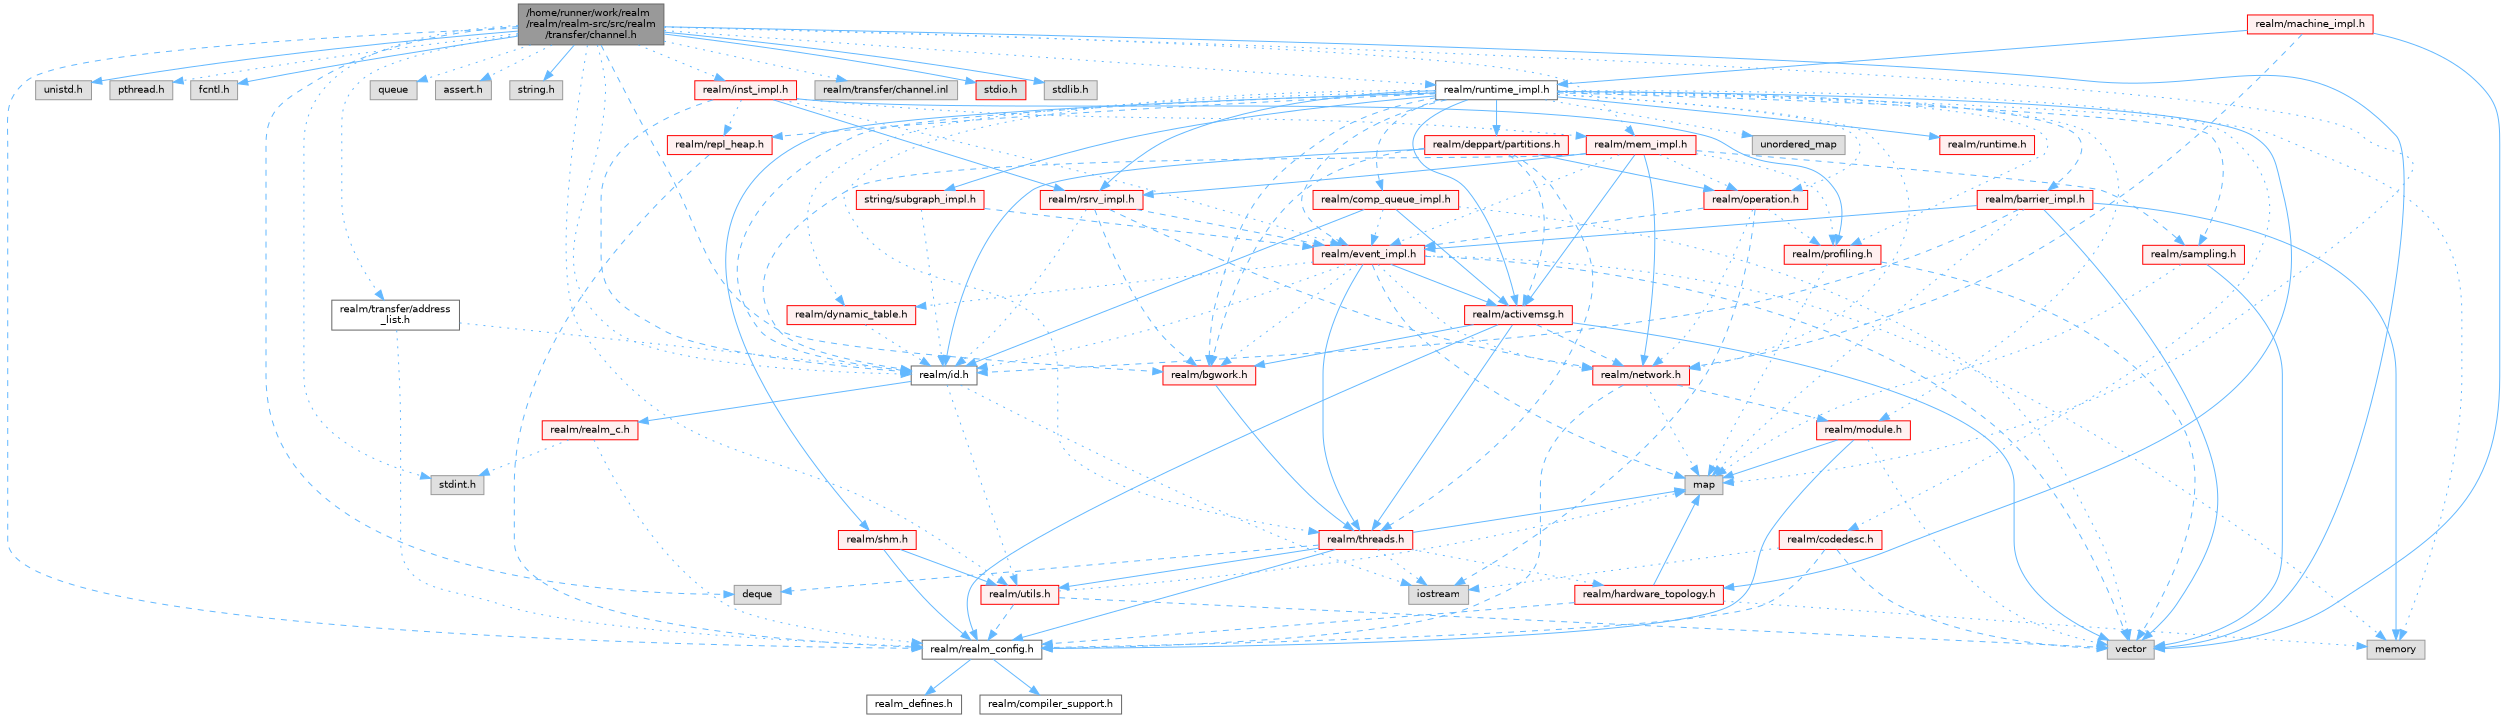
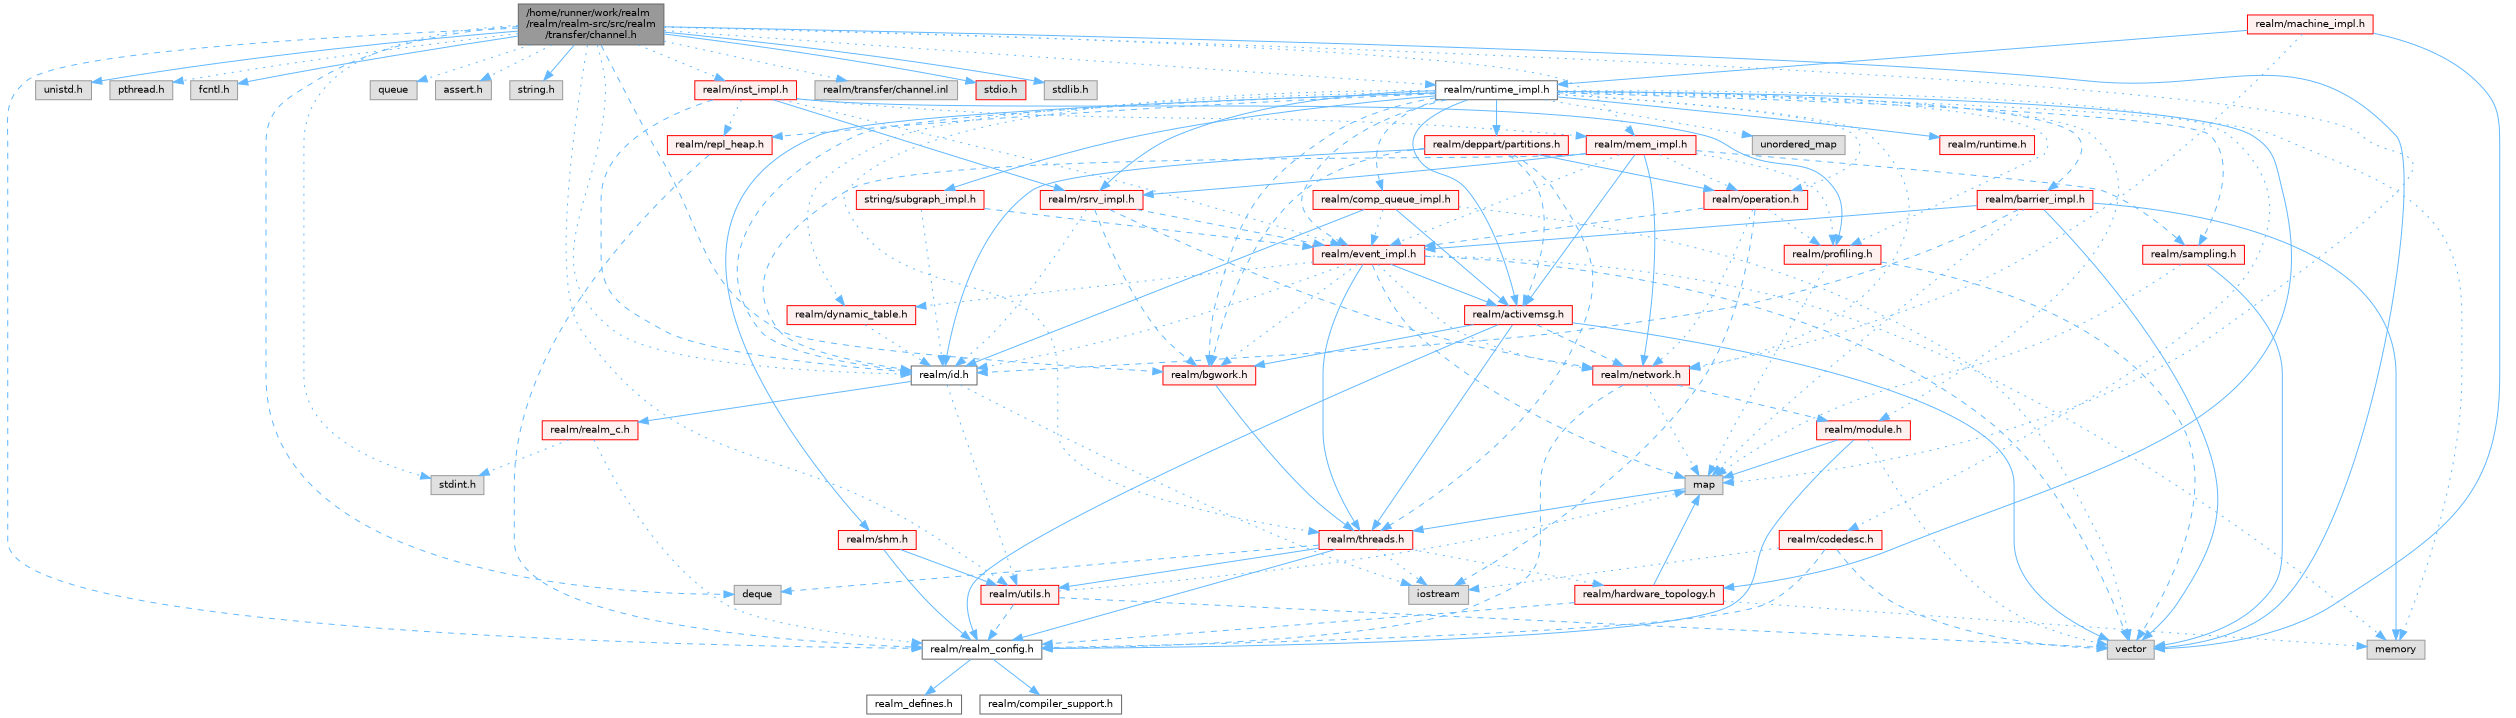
(2031, 254) -> (2031, 254)
(396, 315) -> none
(1550, 511) -> (1554, 509)
